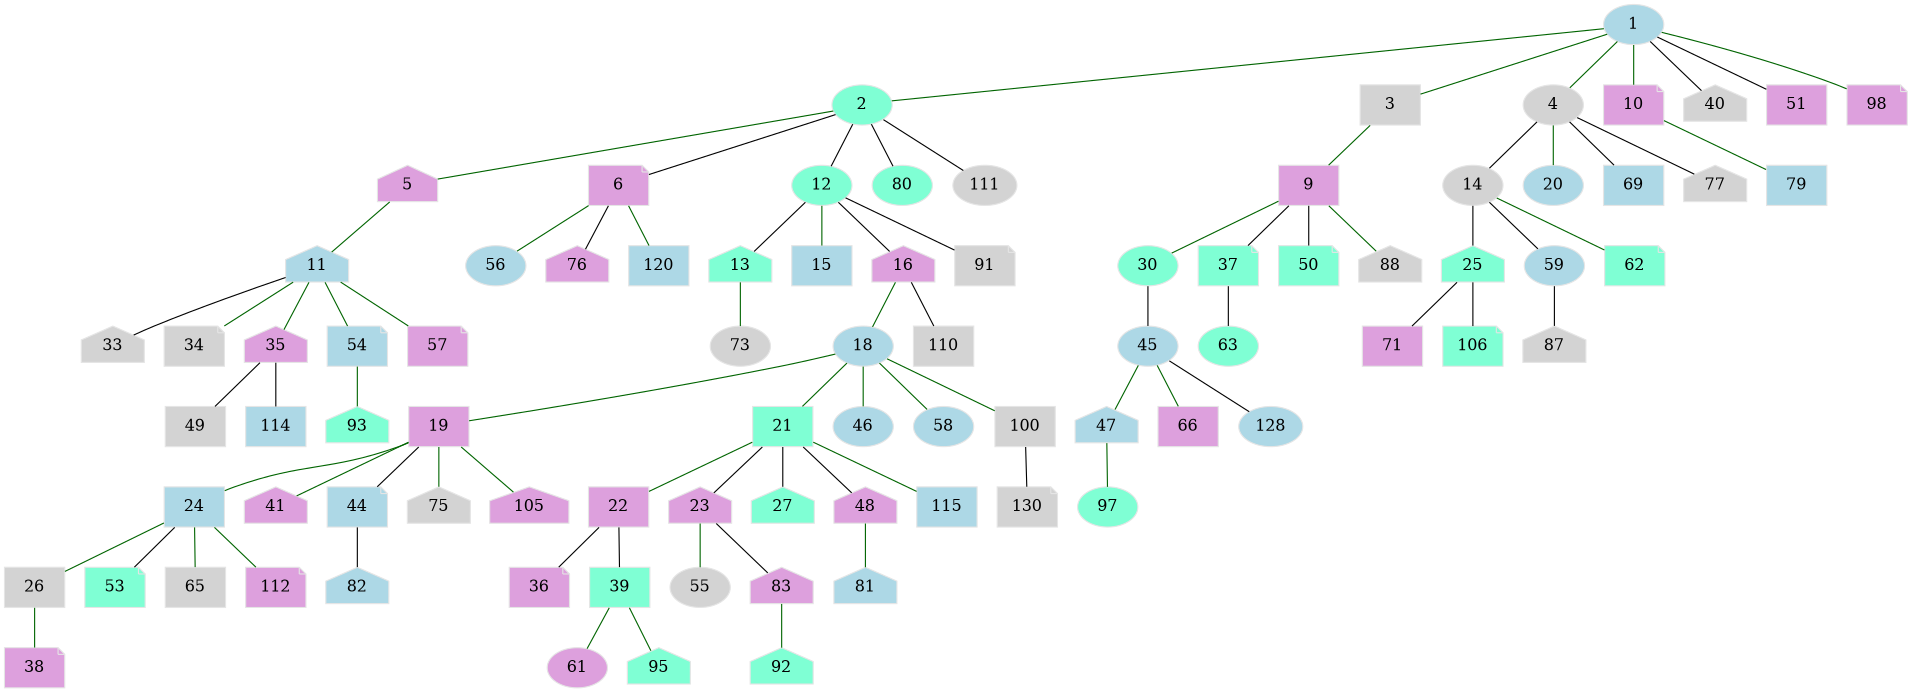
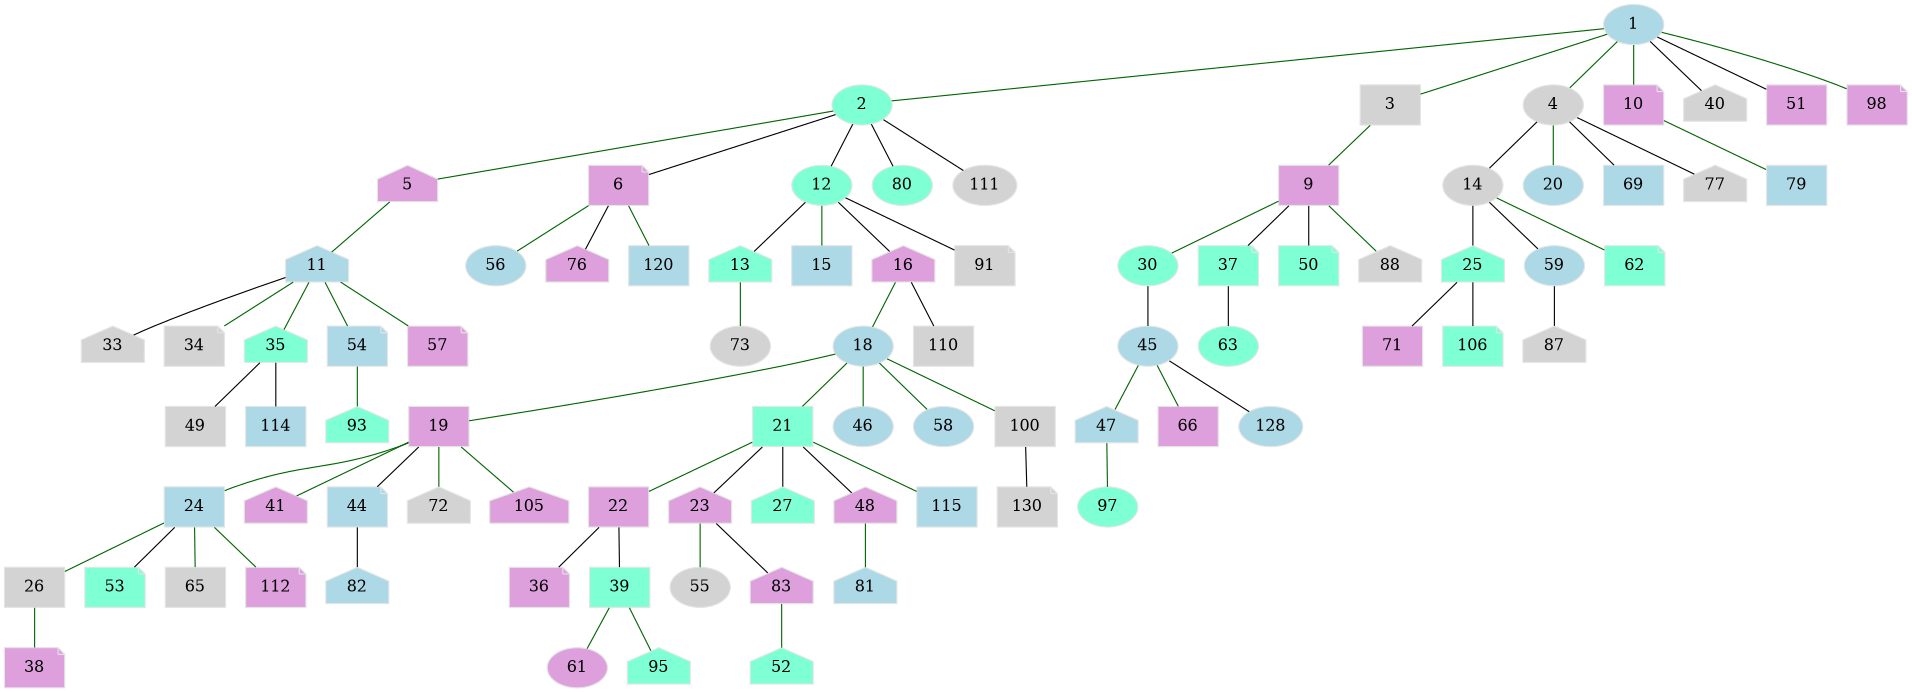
(276, 346) -> (276, 346)
(439, 507) -> (439, 507)
(782, 668) -> (782, 668)
